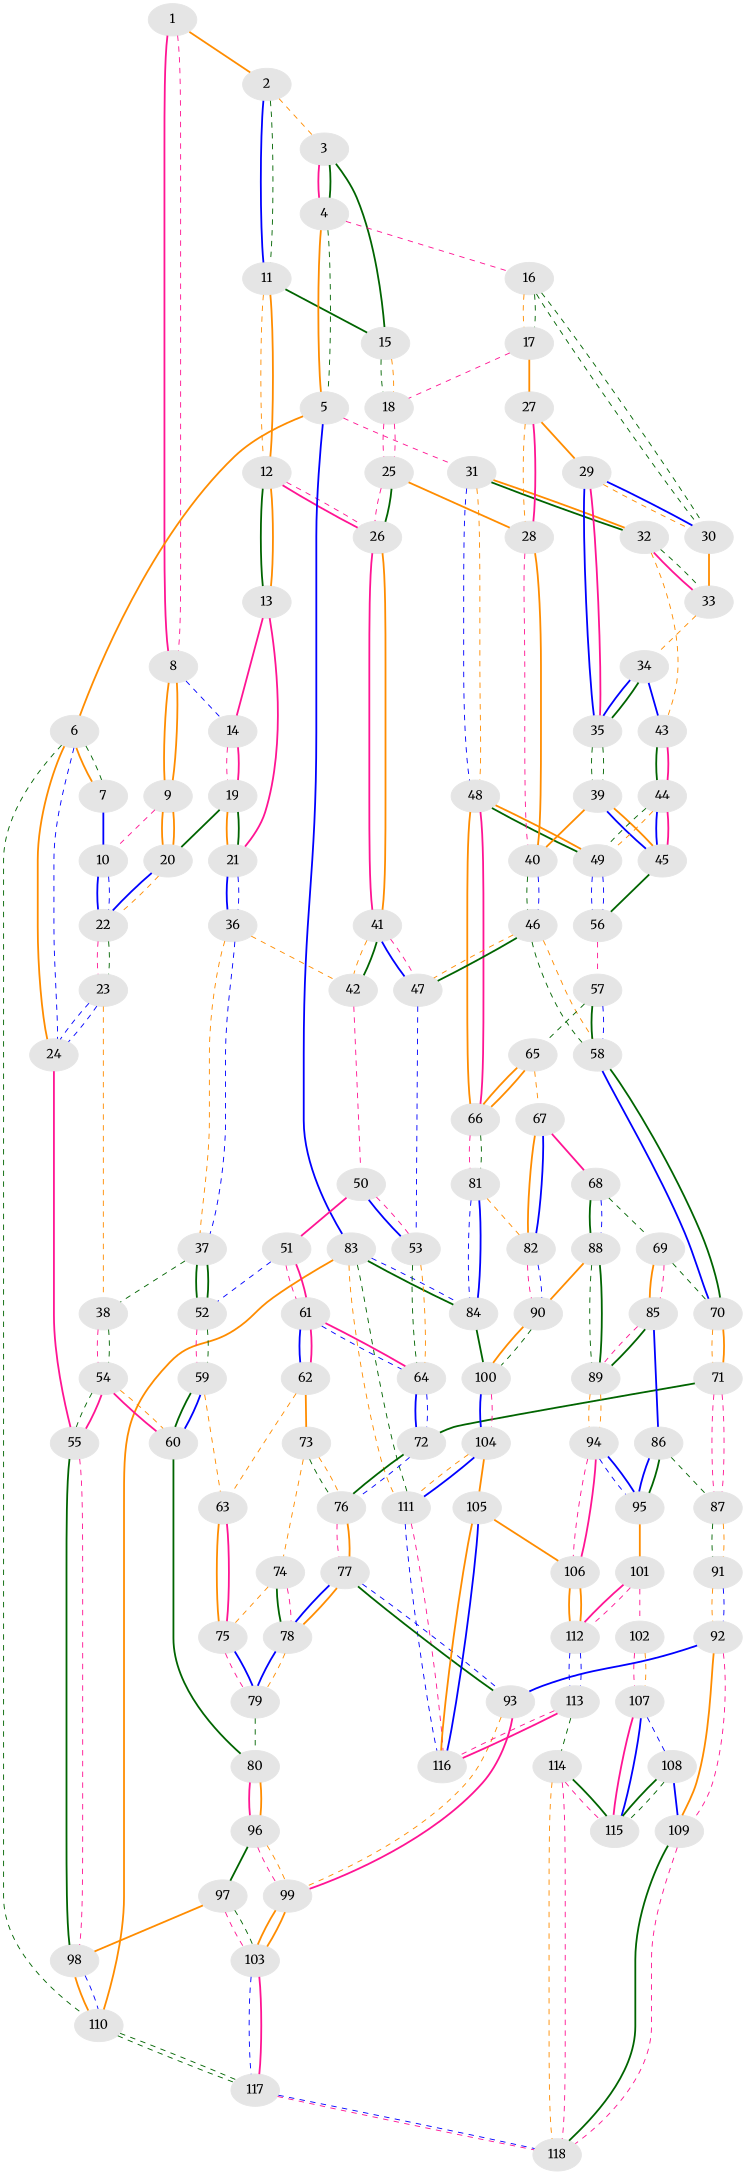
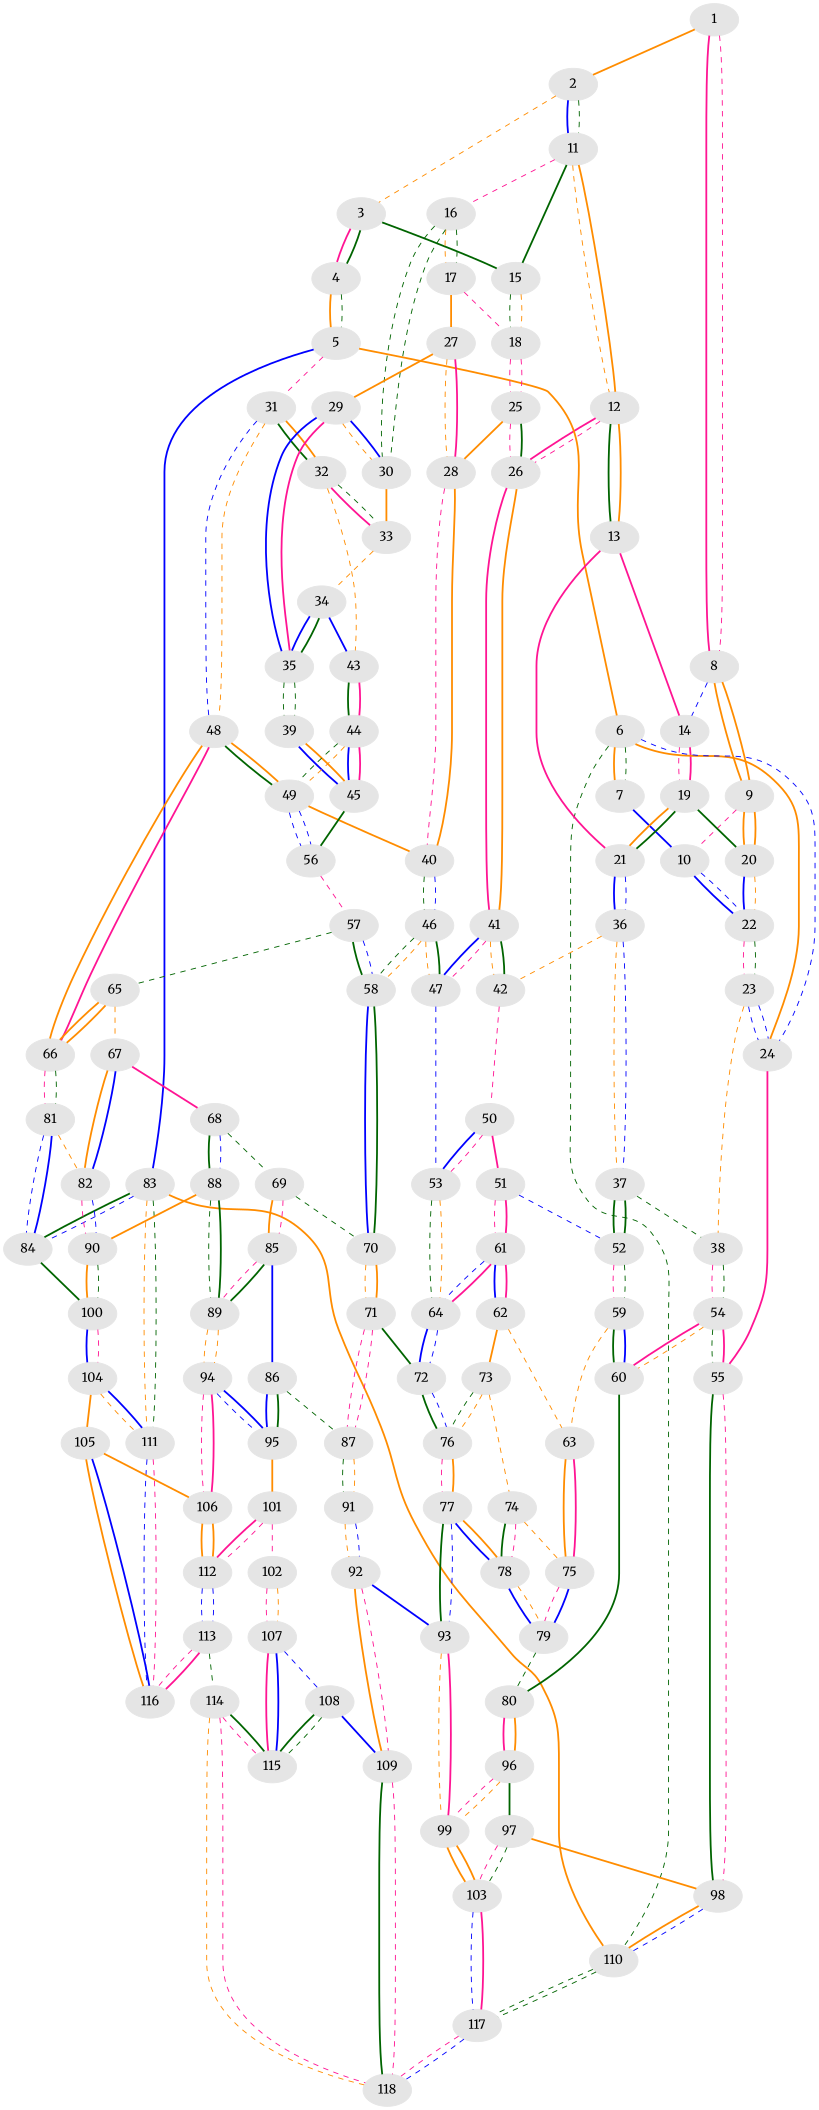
(427, 246) -> (512, 181)
(565, 828) -> (359, 829)
